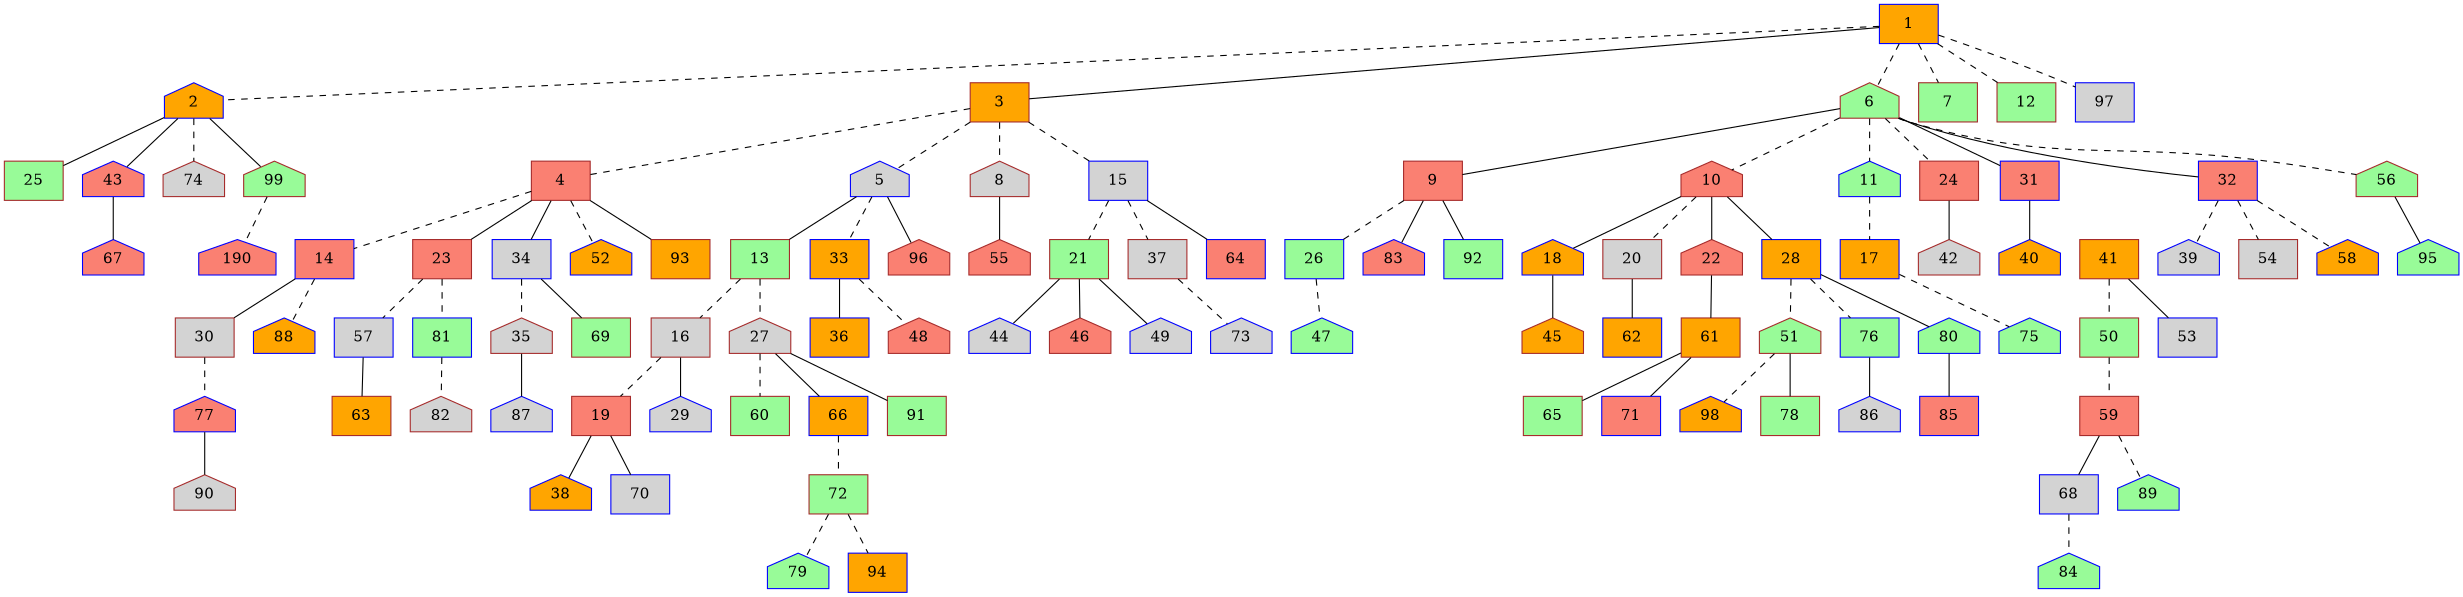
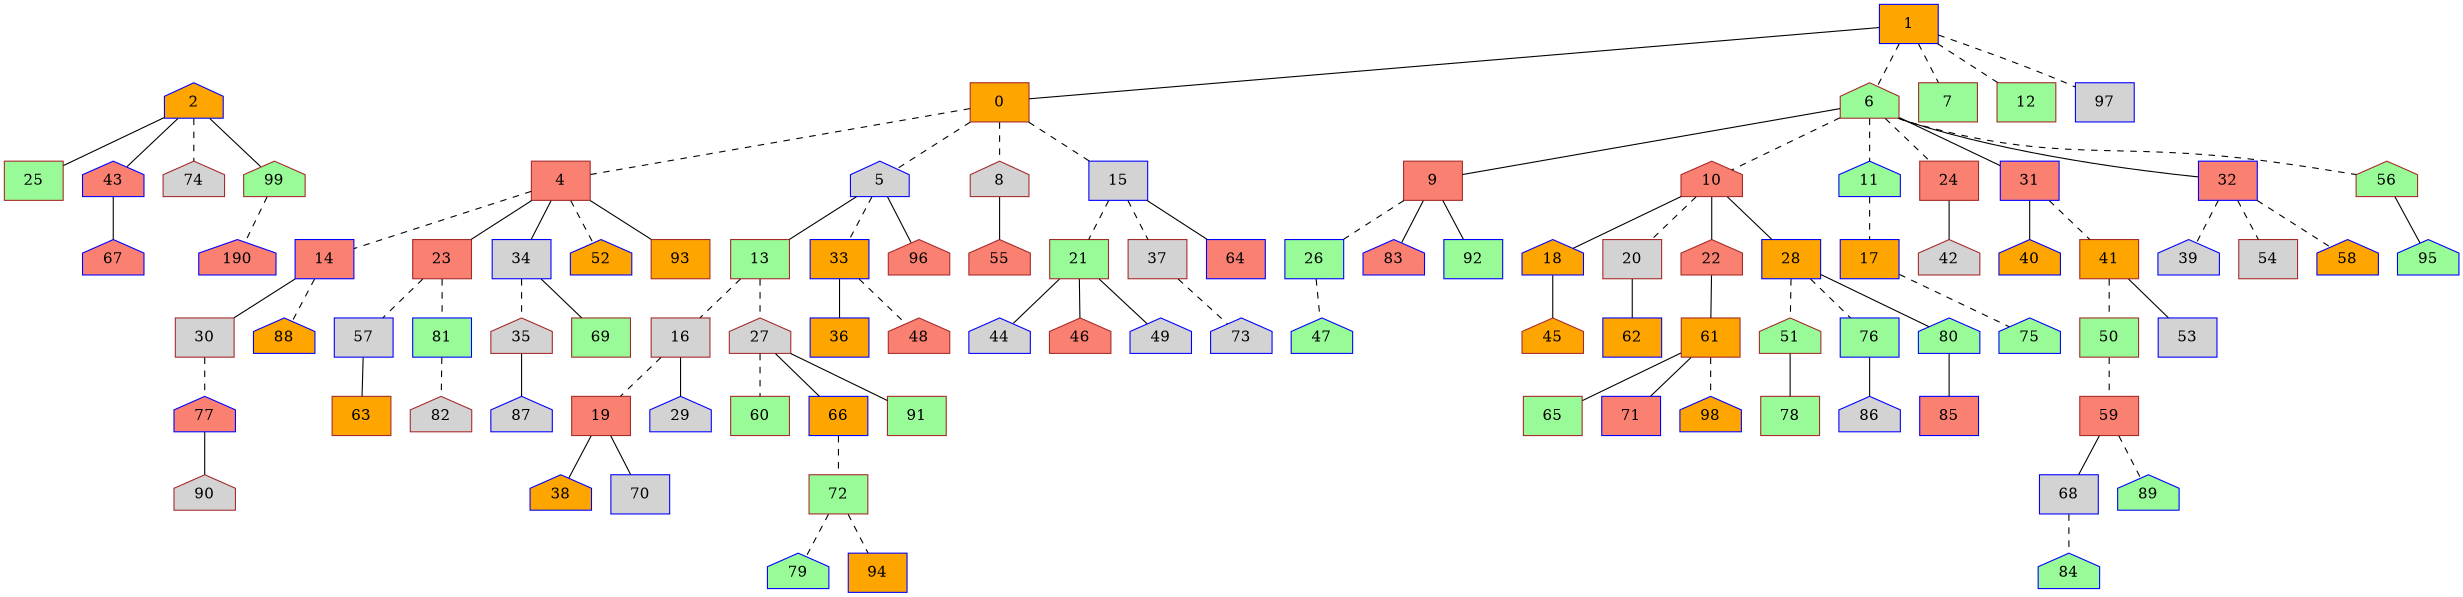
(1051, 63) -> none
(1000, 102) -> (1000, 102)
none -> (2070, 220)
(1749, 378) -> (1711, 377)
